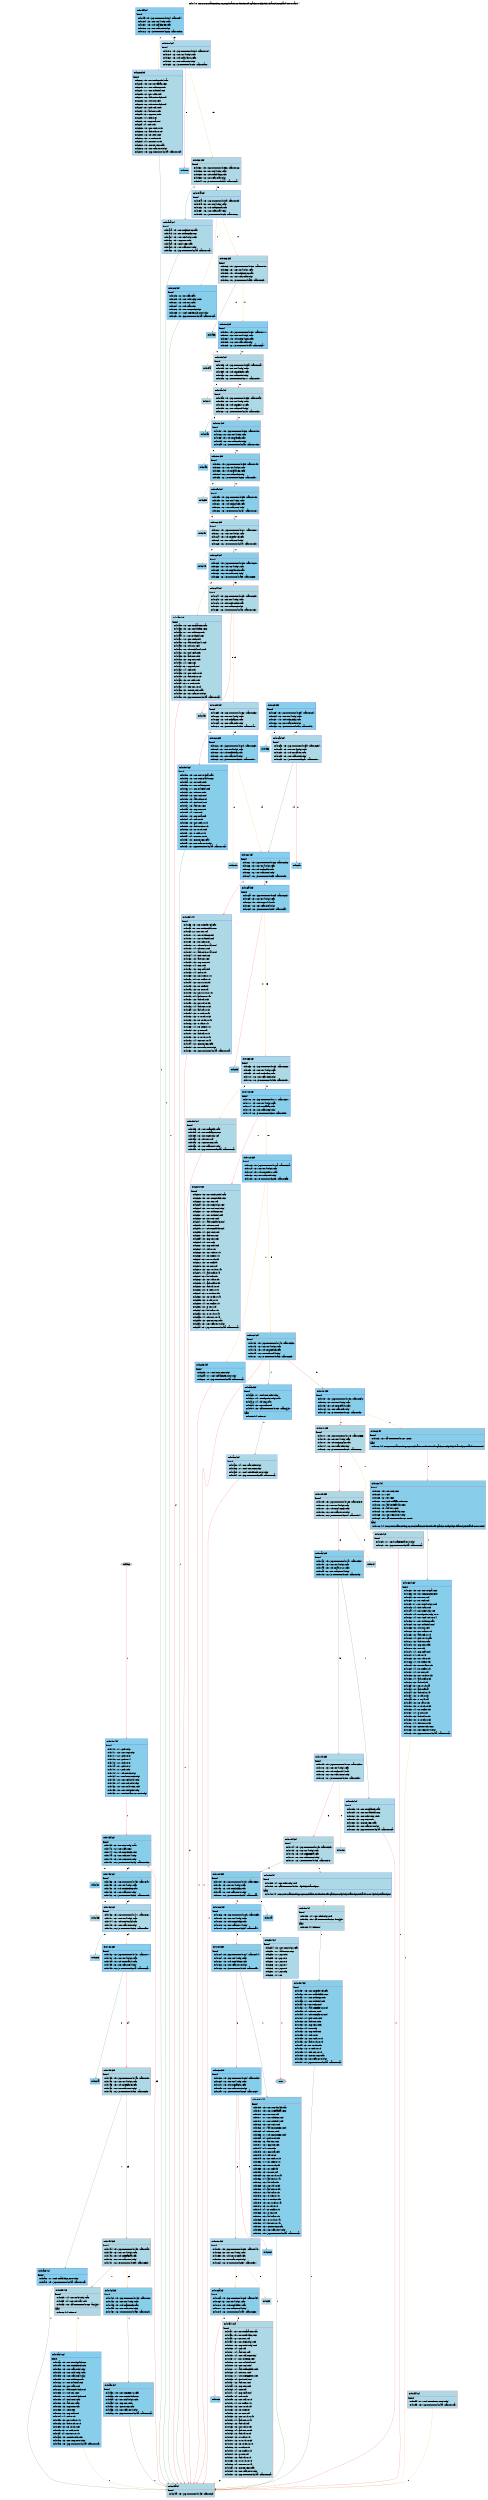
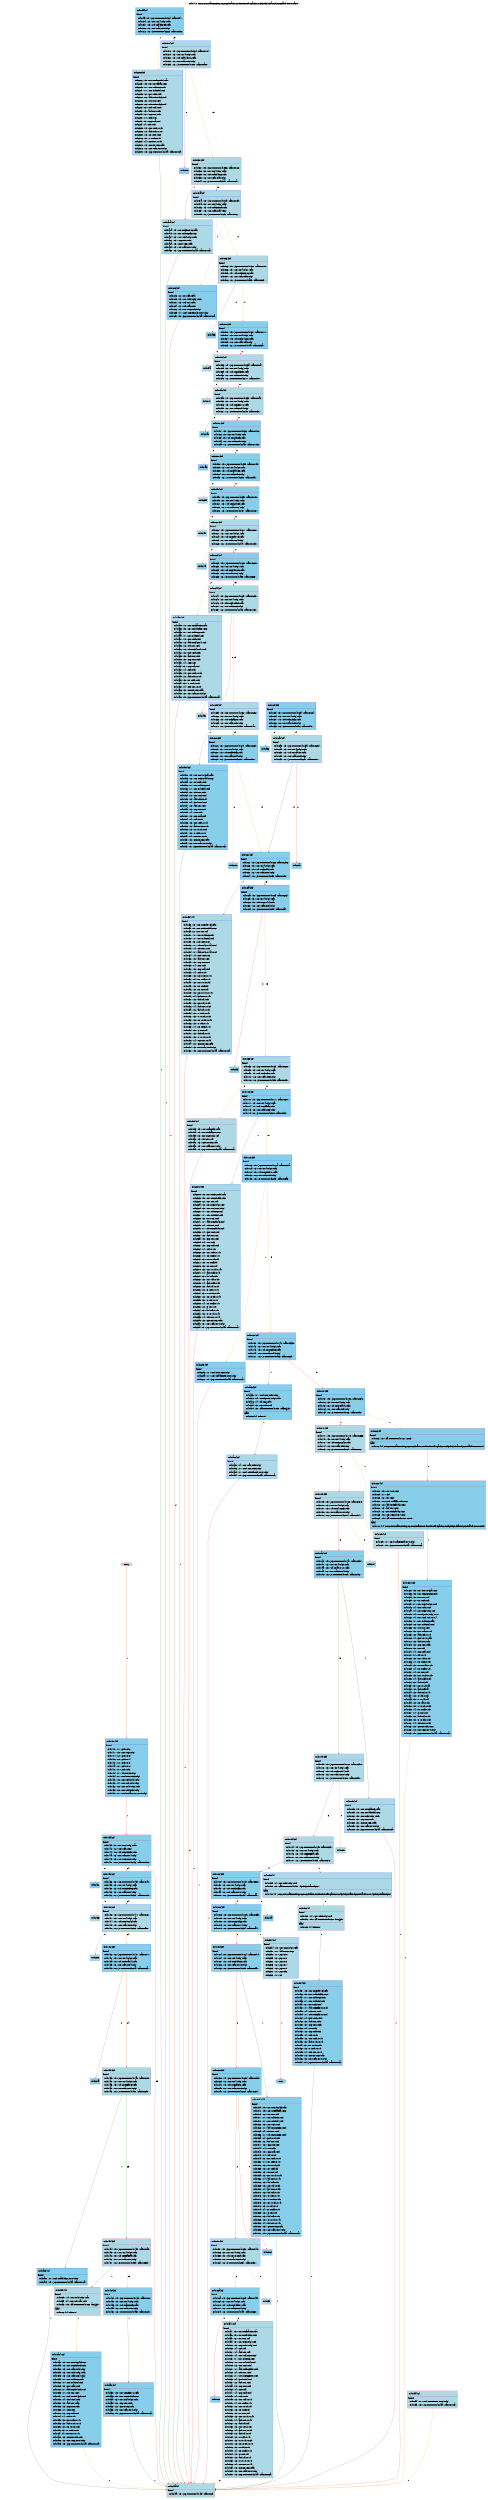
(126, 1564) -> (126, 1564)
(203, 1897) -> (193, 1906)
